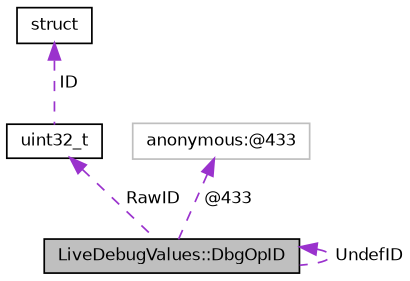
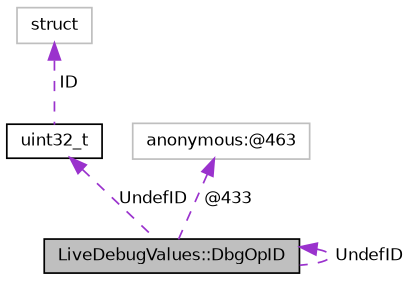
(54, 26) -> (54, 26)
(221, 141) -> (221, 141)
(151, 199) -> (151, 199)
